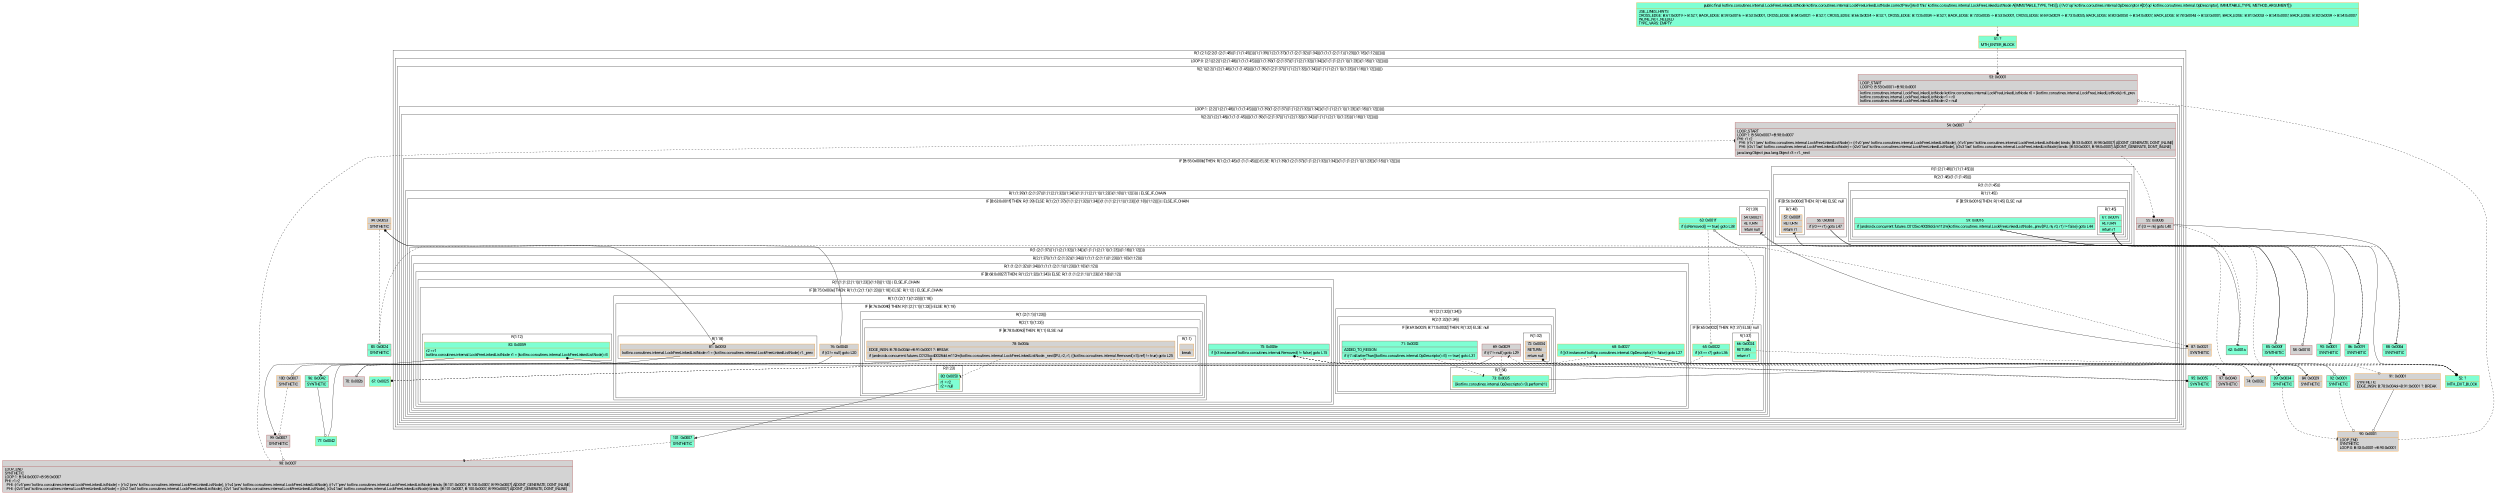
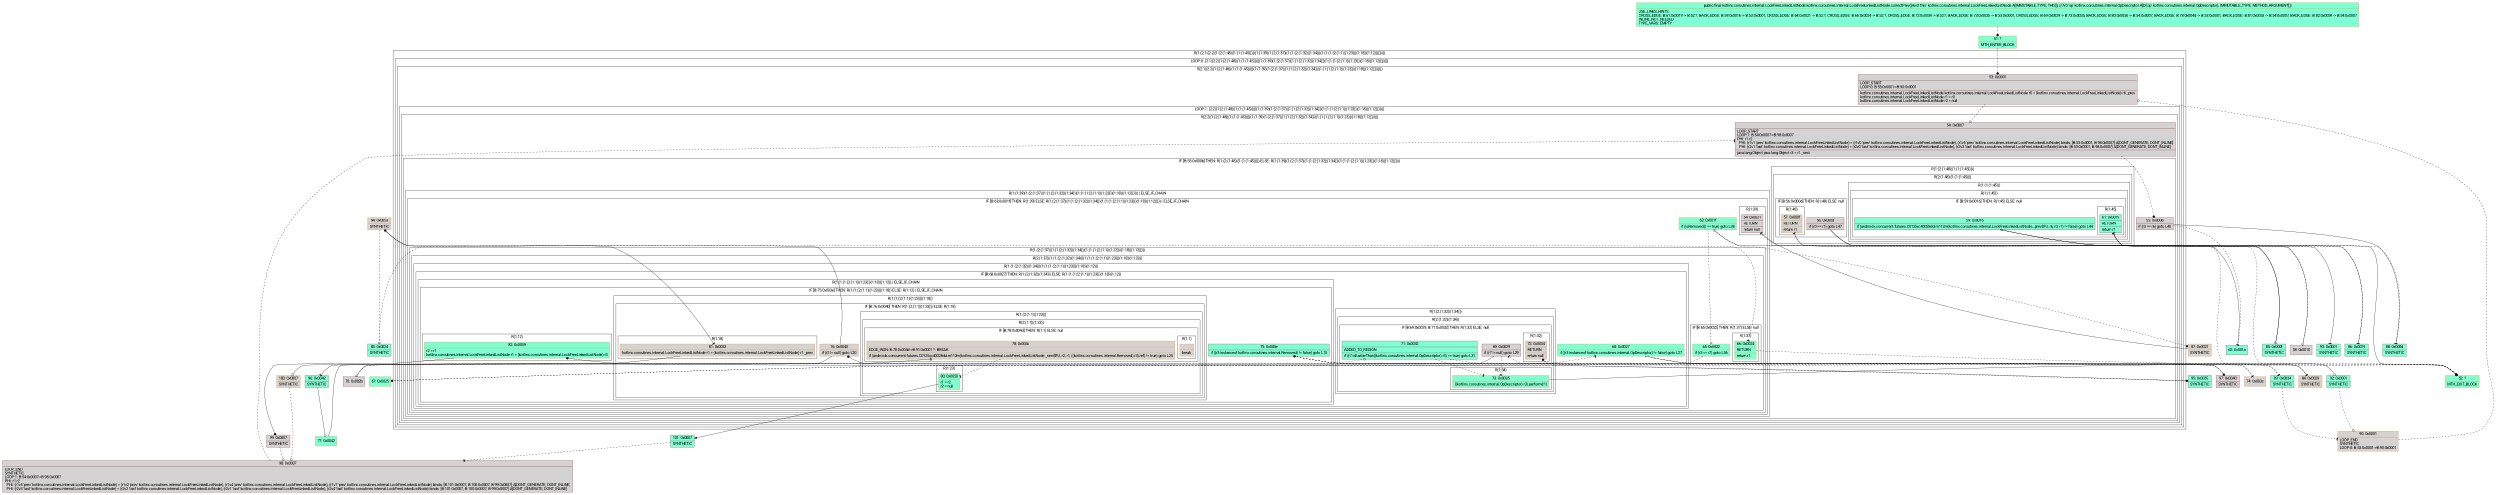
none -> (1538, 364)
(2398, 382) -> none
(284, 410) -> (293, 423)
